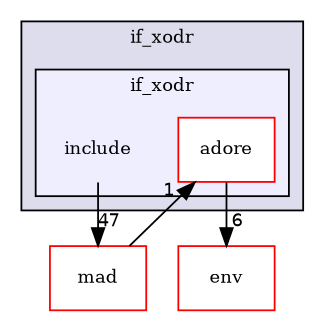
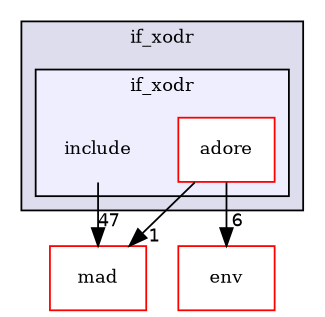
(154, 222) -> (169, 208)
